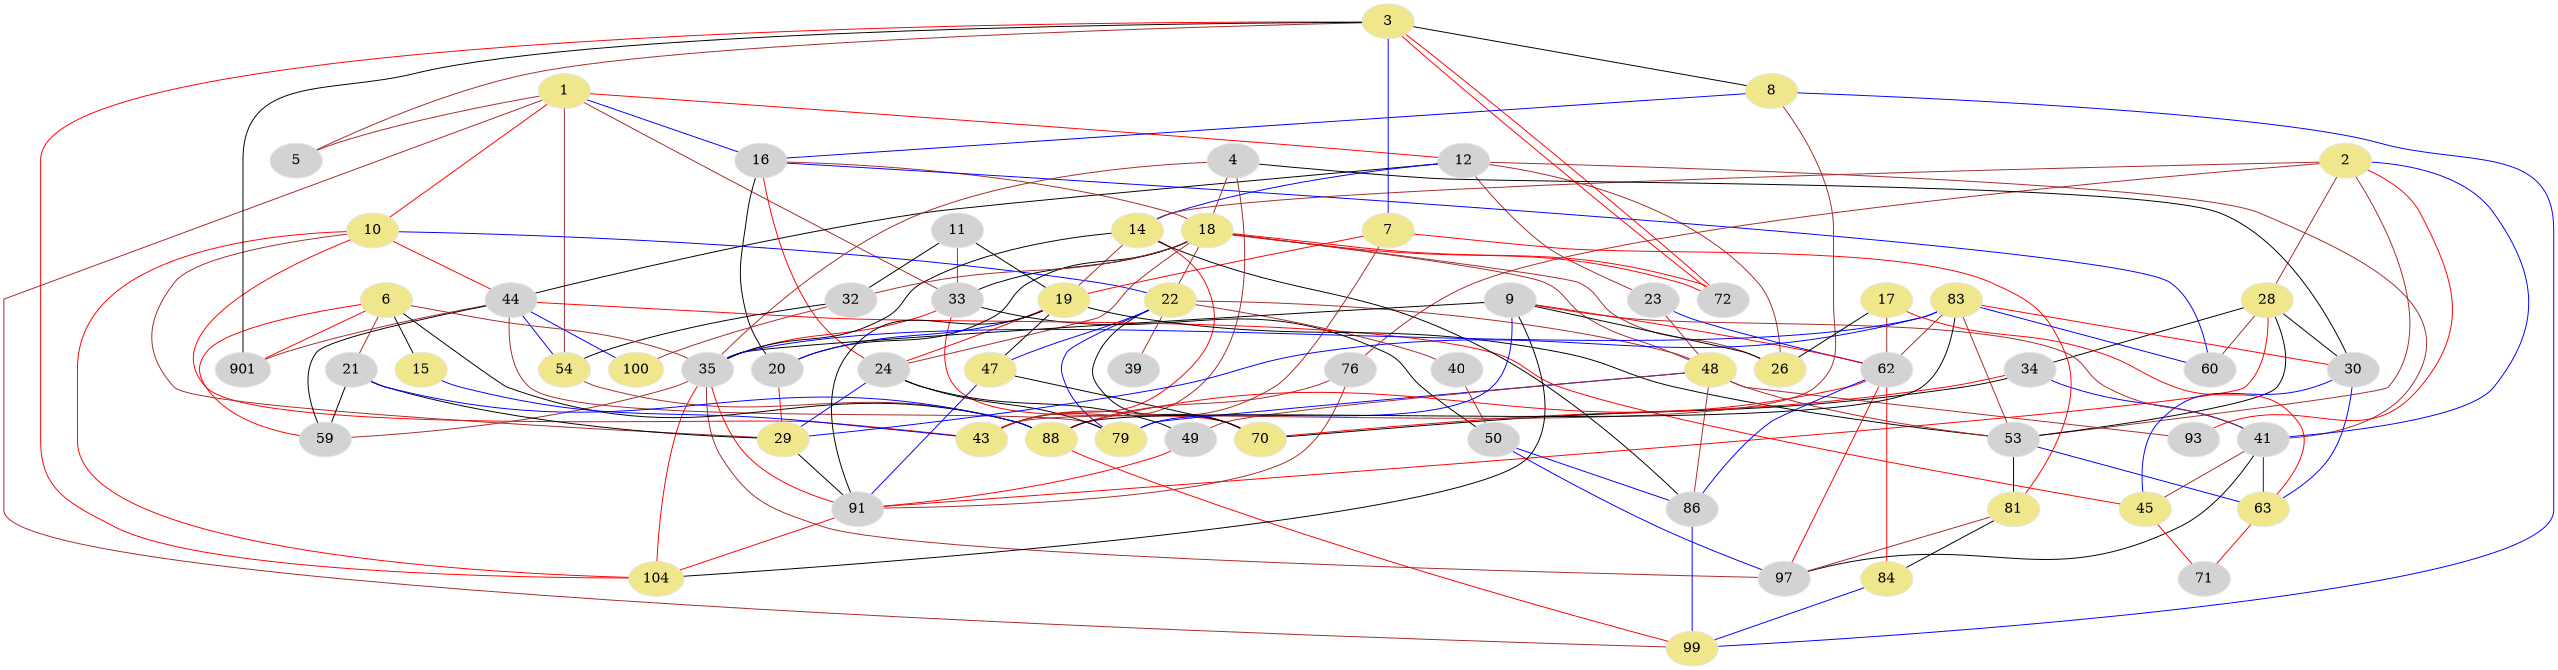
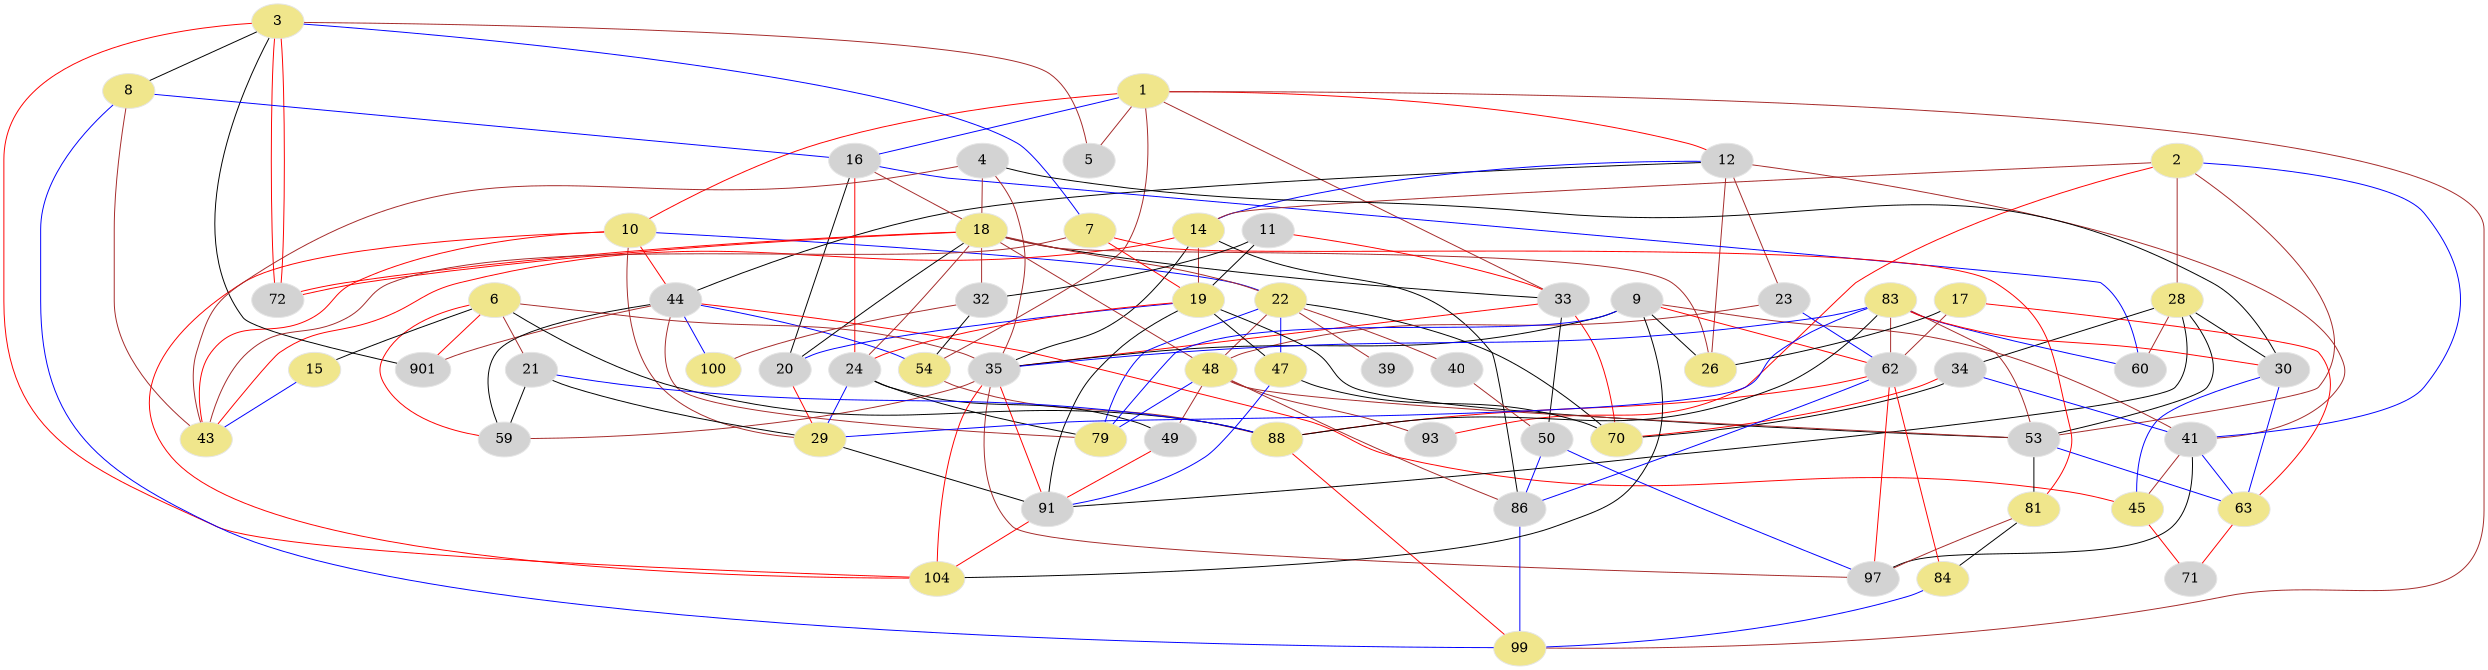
(1350, 370) -> none
(1603, 452) -> (1633, 459)
